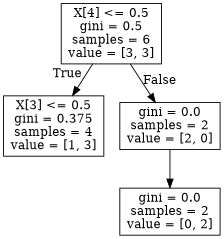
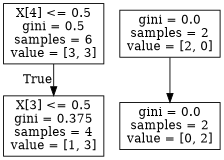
(140, 79) -> none
